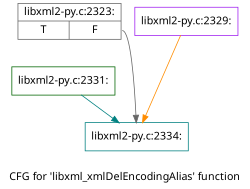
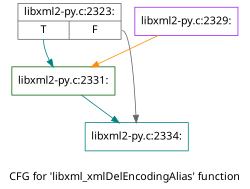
none -> (45, 50)
(163, 75) -> (125, 51)
